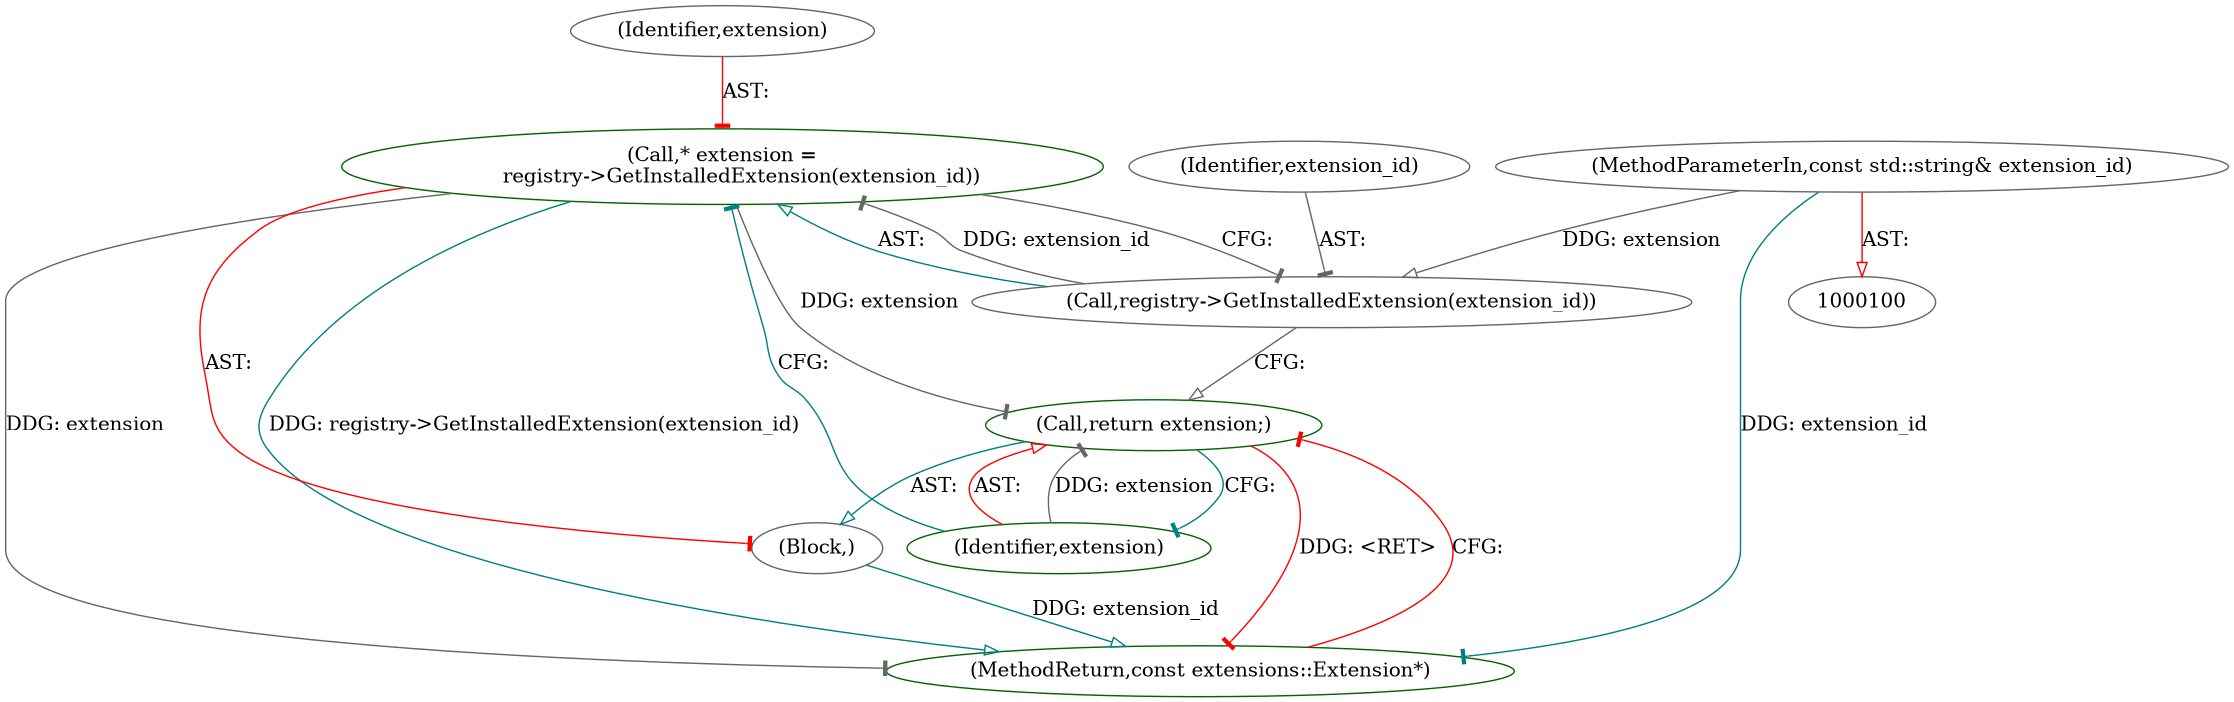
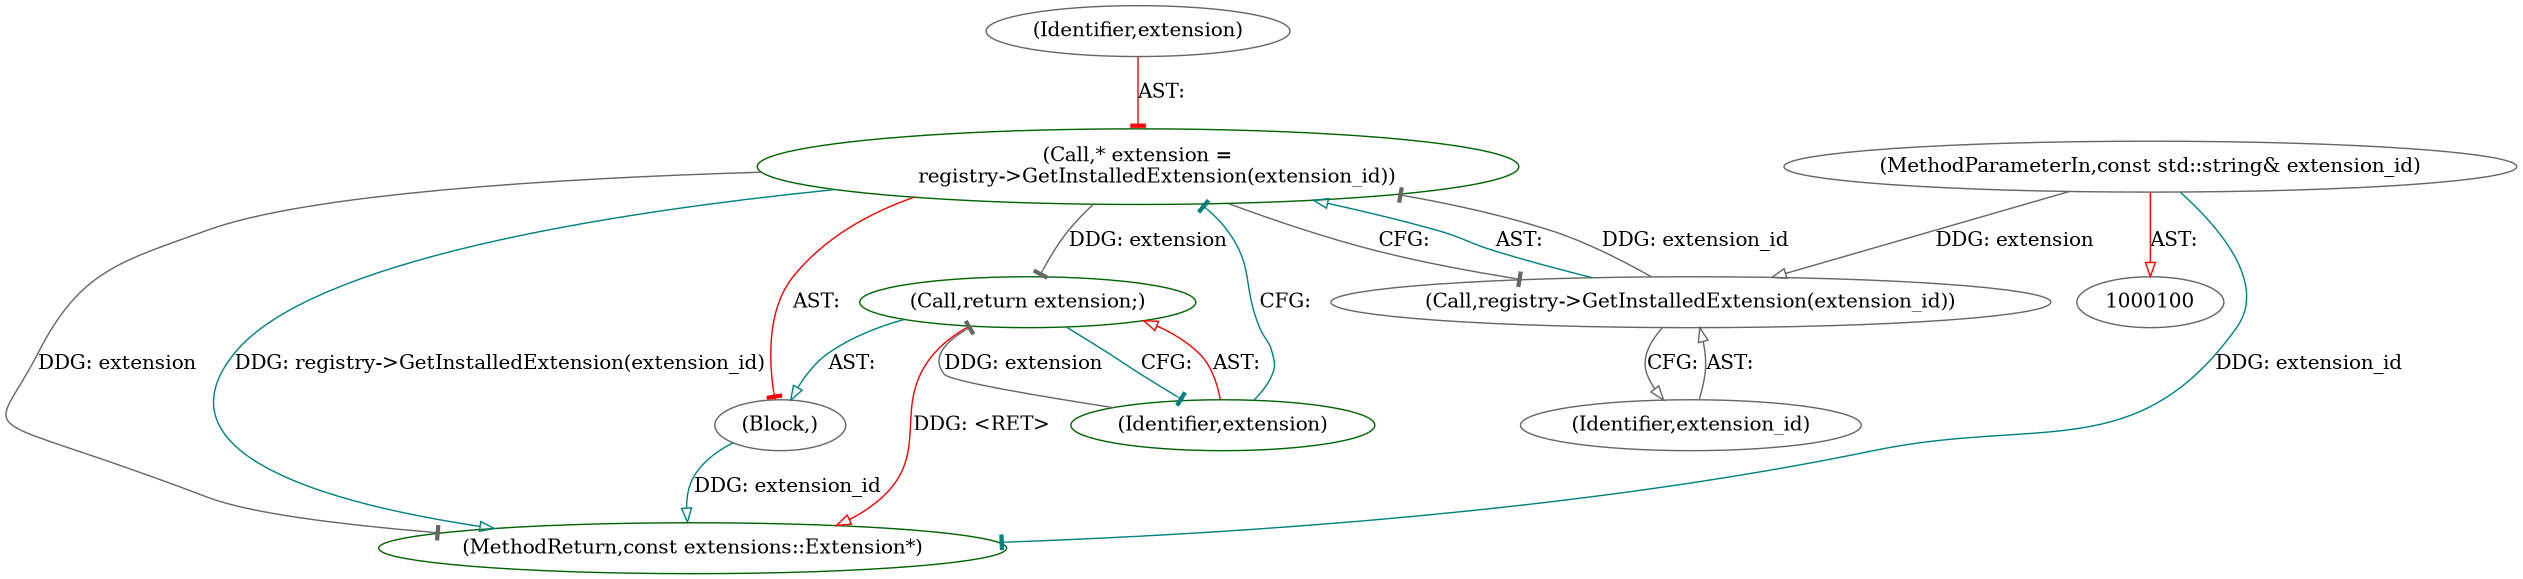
(1315, 231) -> (1705, 371)
(1248, 360) -> (1646, 357)
(1296, 543) -> (911, 424)
(1452, 545) -> none
